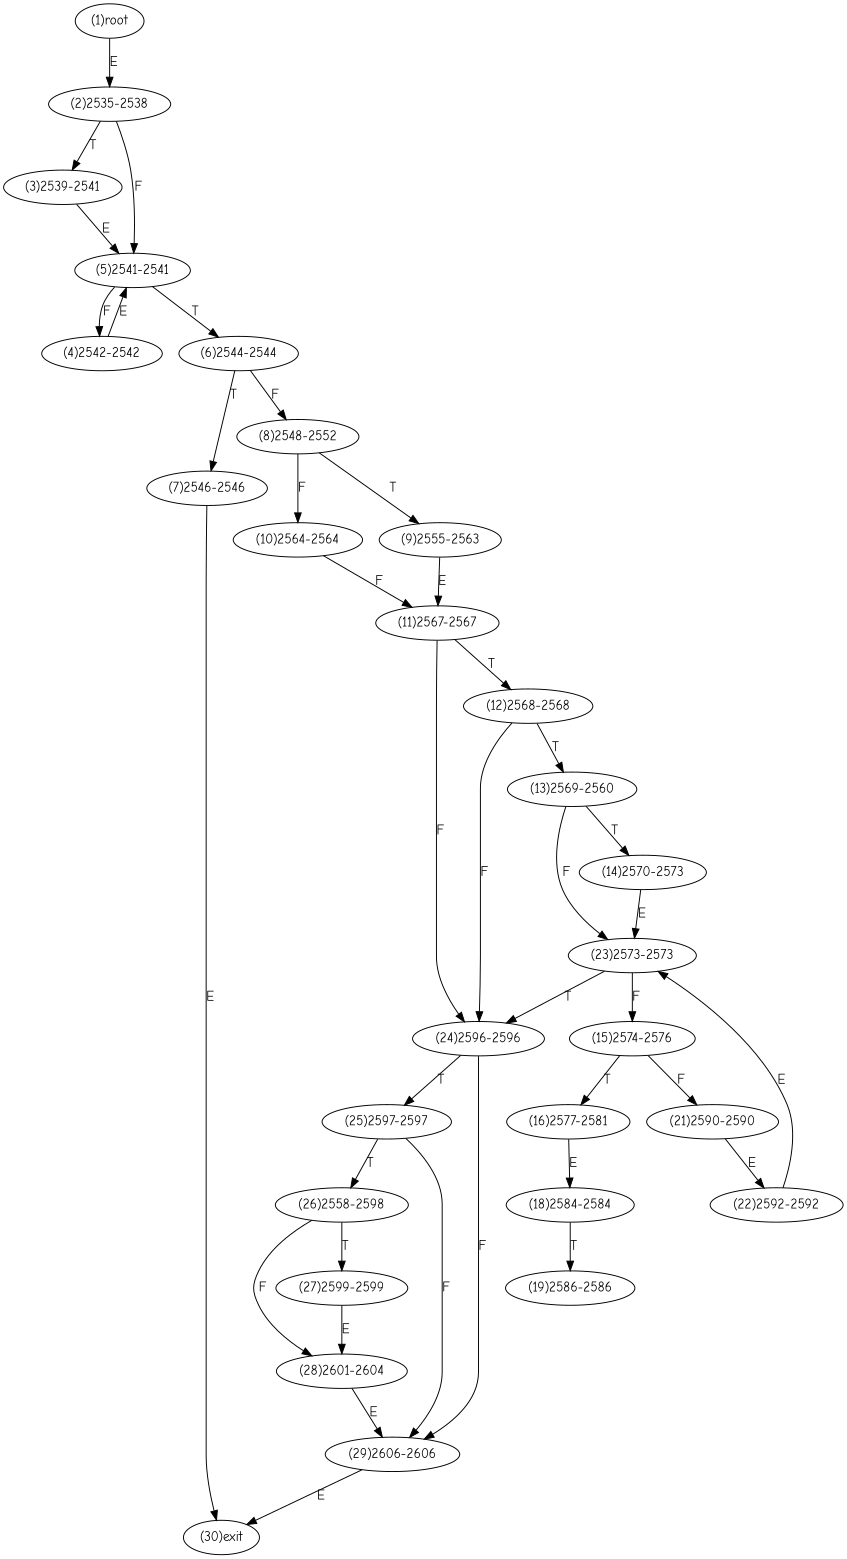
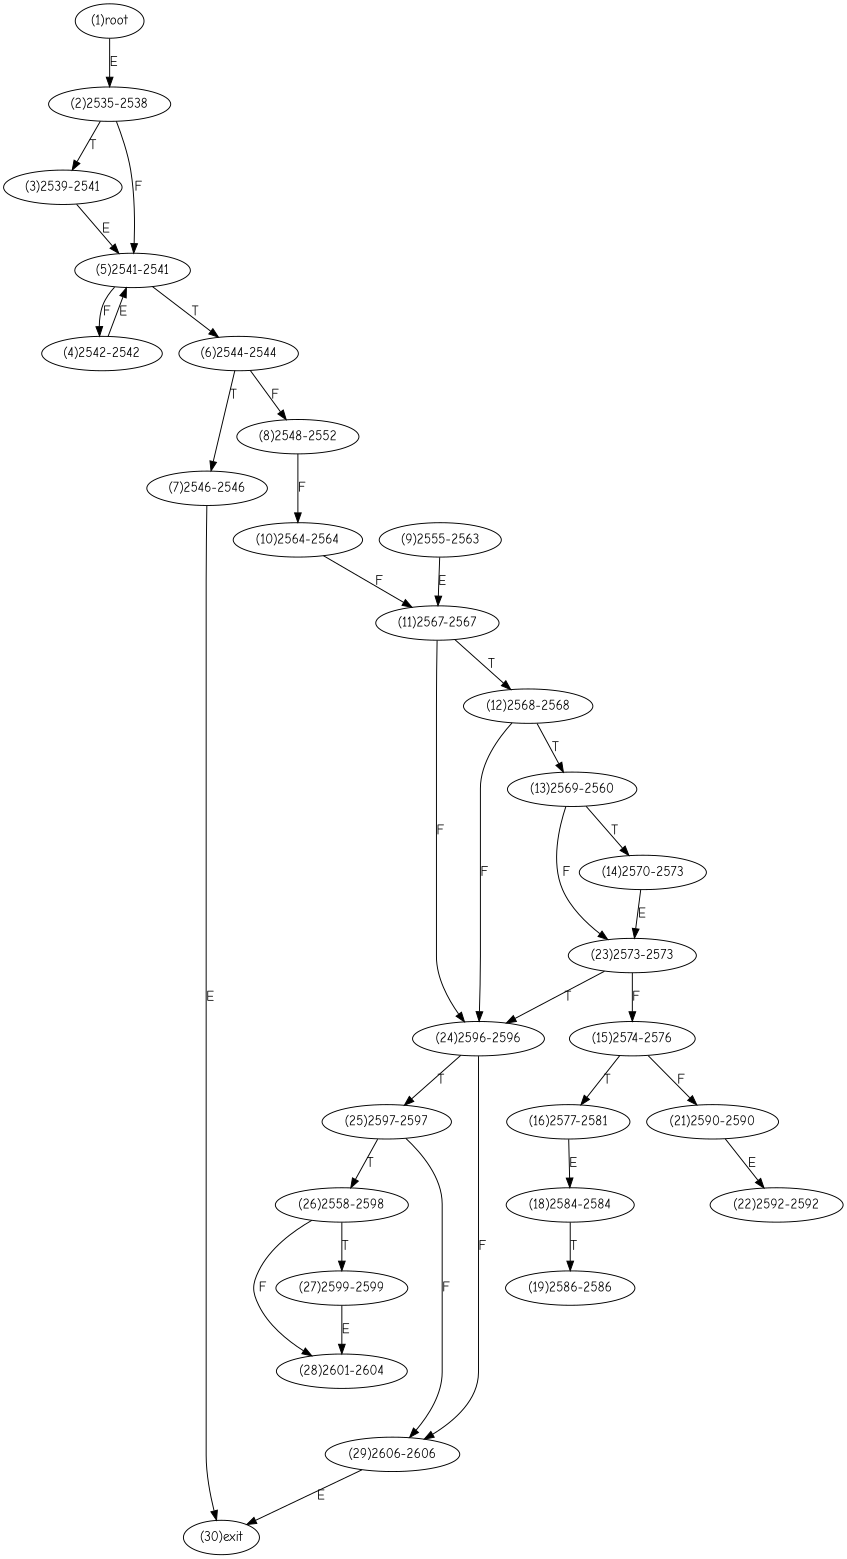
(365, 485) -> none
(764, 1064) -> none
(365, 1409) -> none
